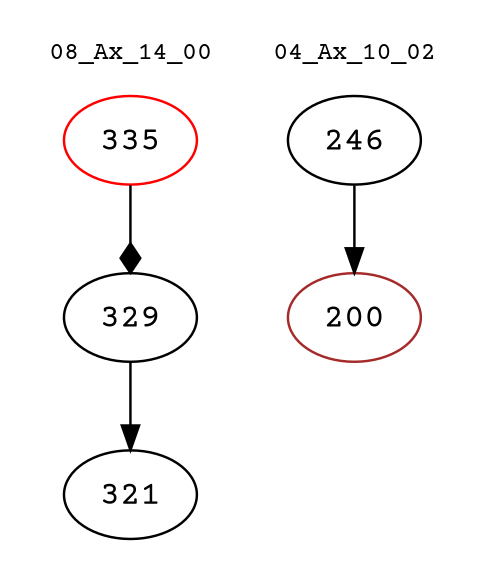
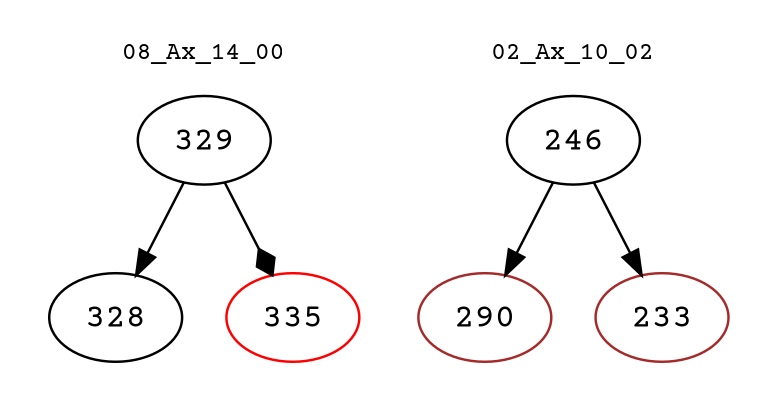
(356, 53) -> (573, 53)
(130, 214) -> (242, 216)
(354, 317) -> (485, 317)
none -> (662, 317)
(130, 495) -> (116, 317)
